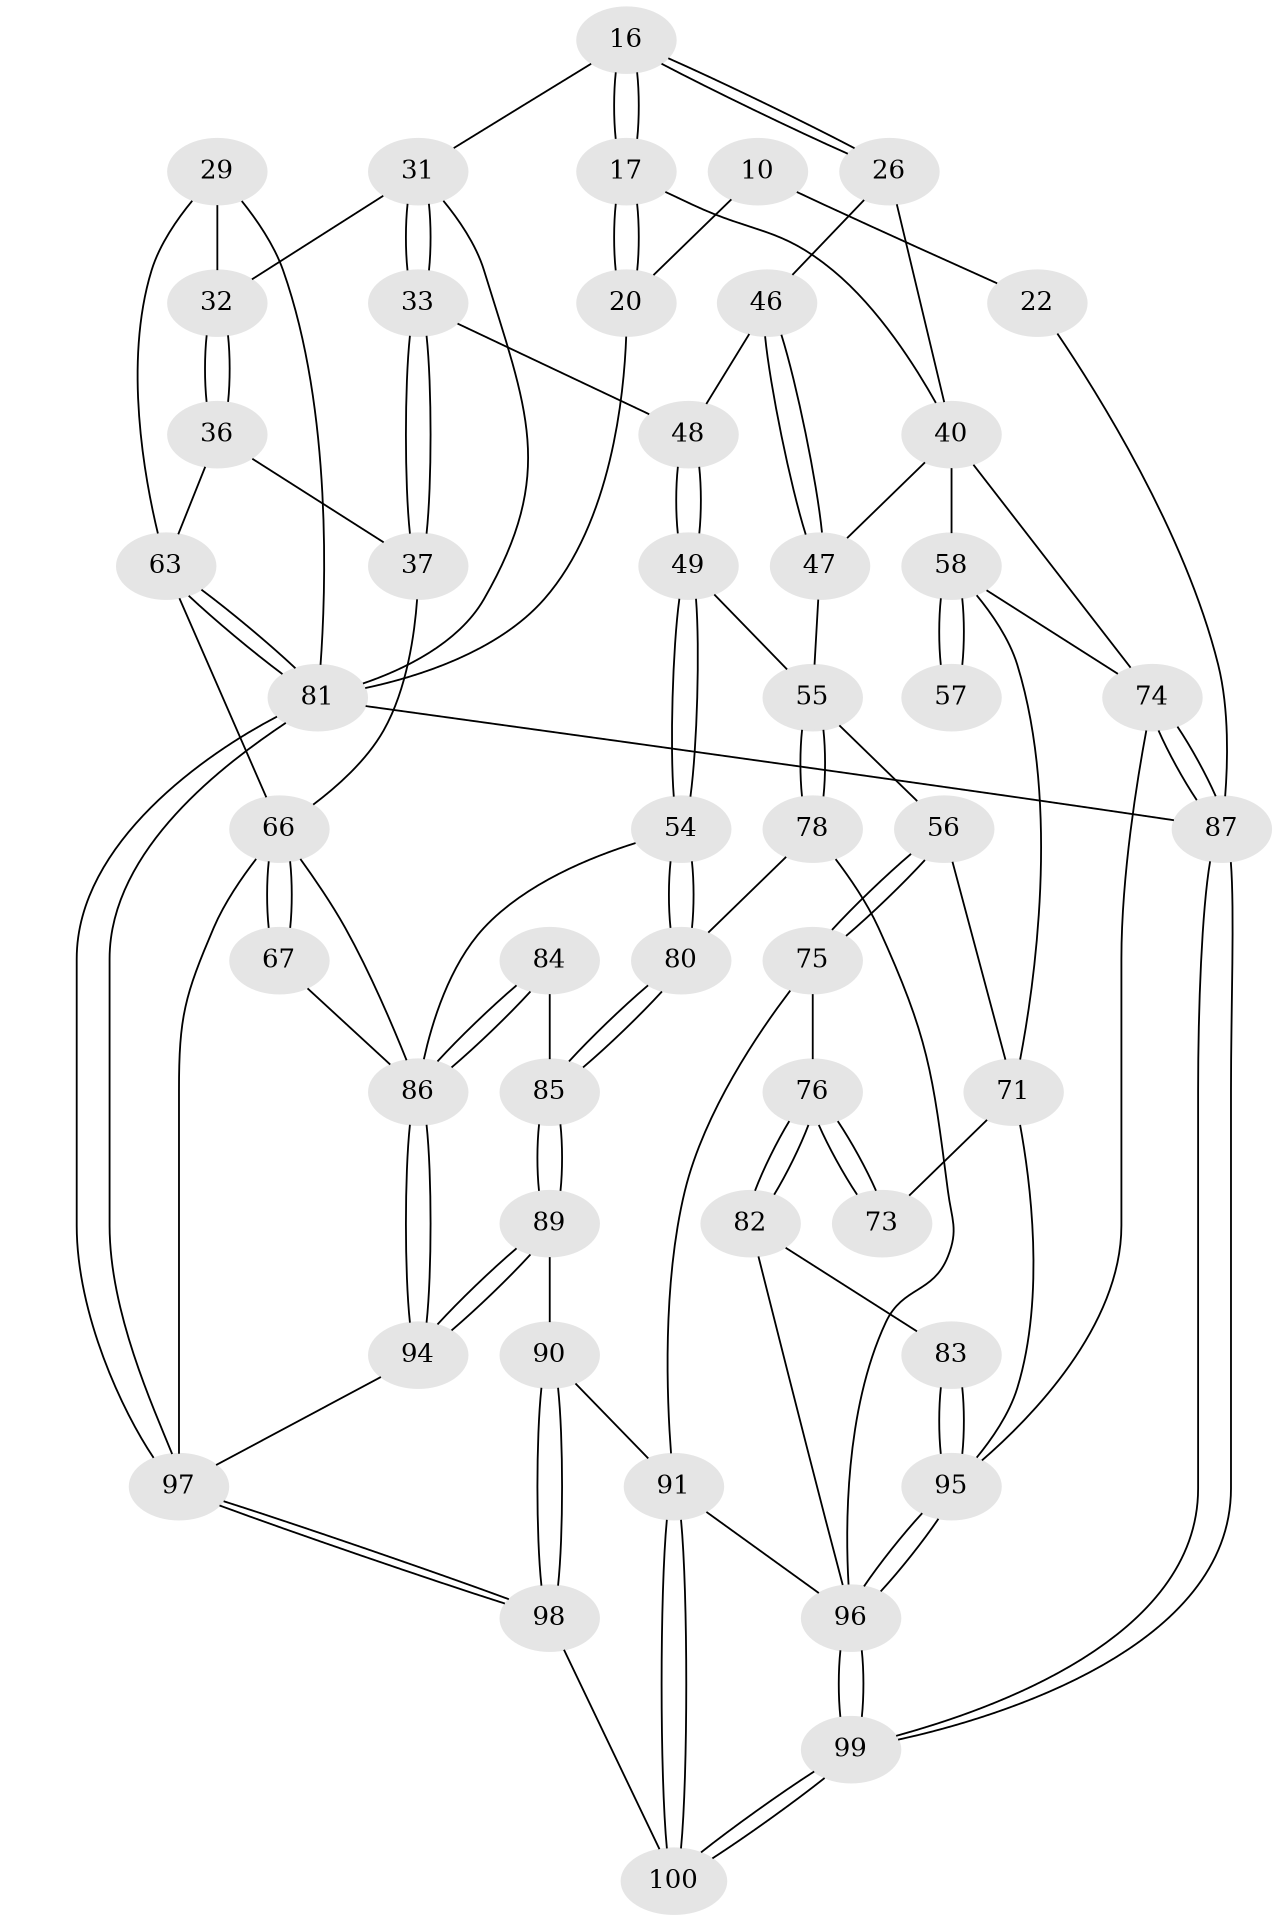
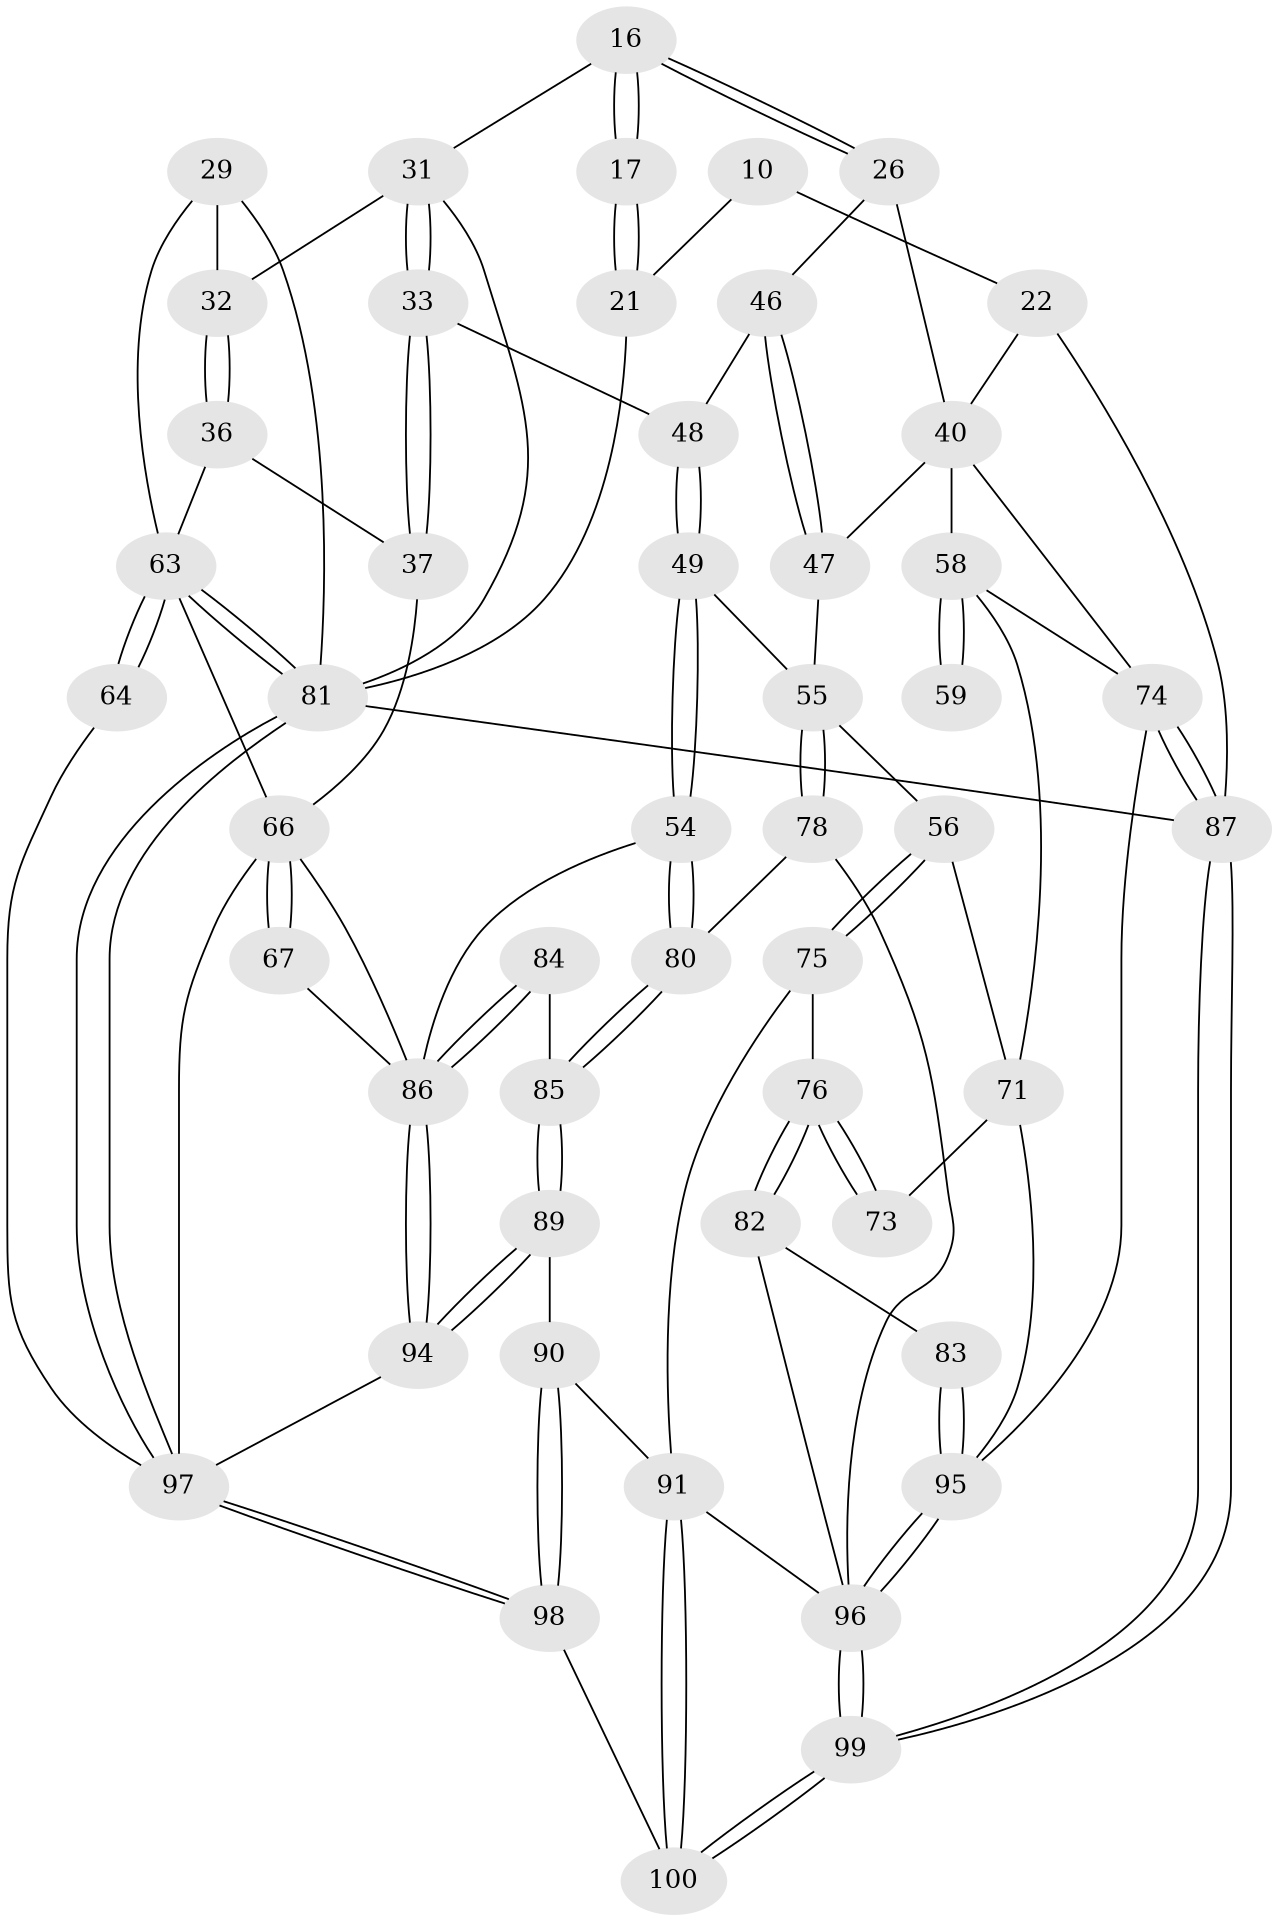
(826, 265) -> (994, 369)
(626, 303) -> (626, 303)
none -> (117, 698)
(952, 698) -> (952, 698)
